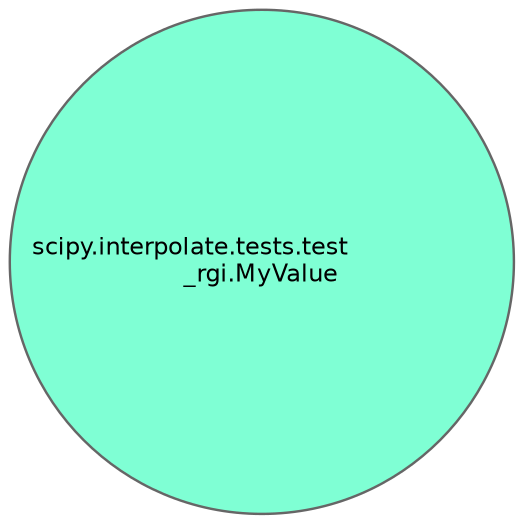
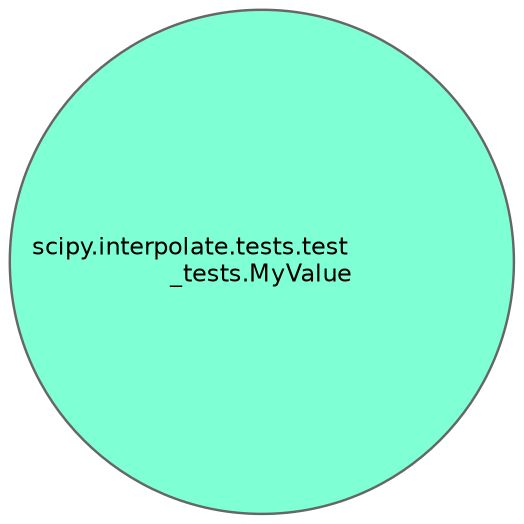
(262, 262) -> (262, 262)
